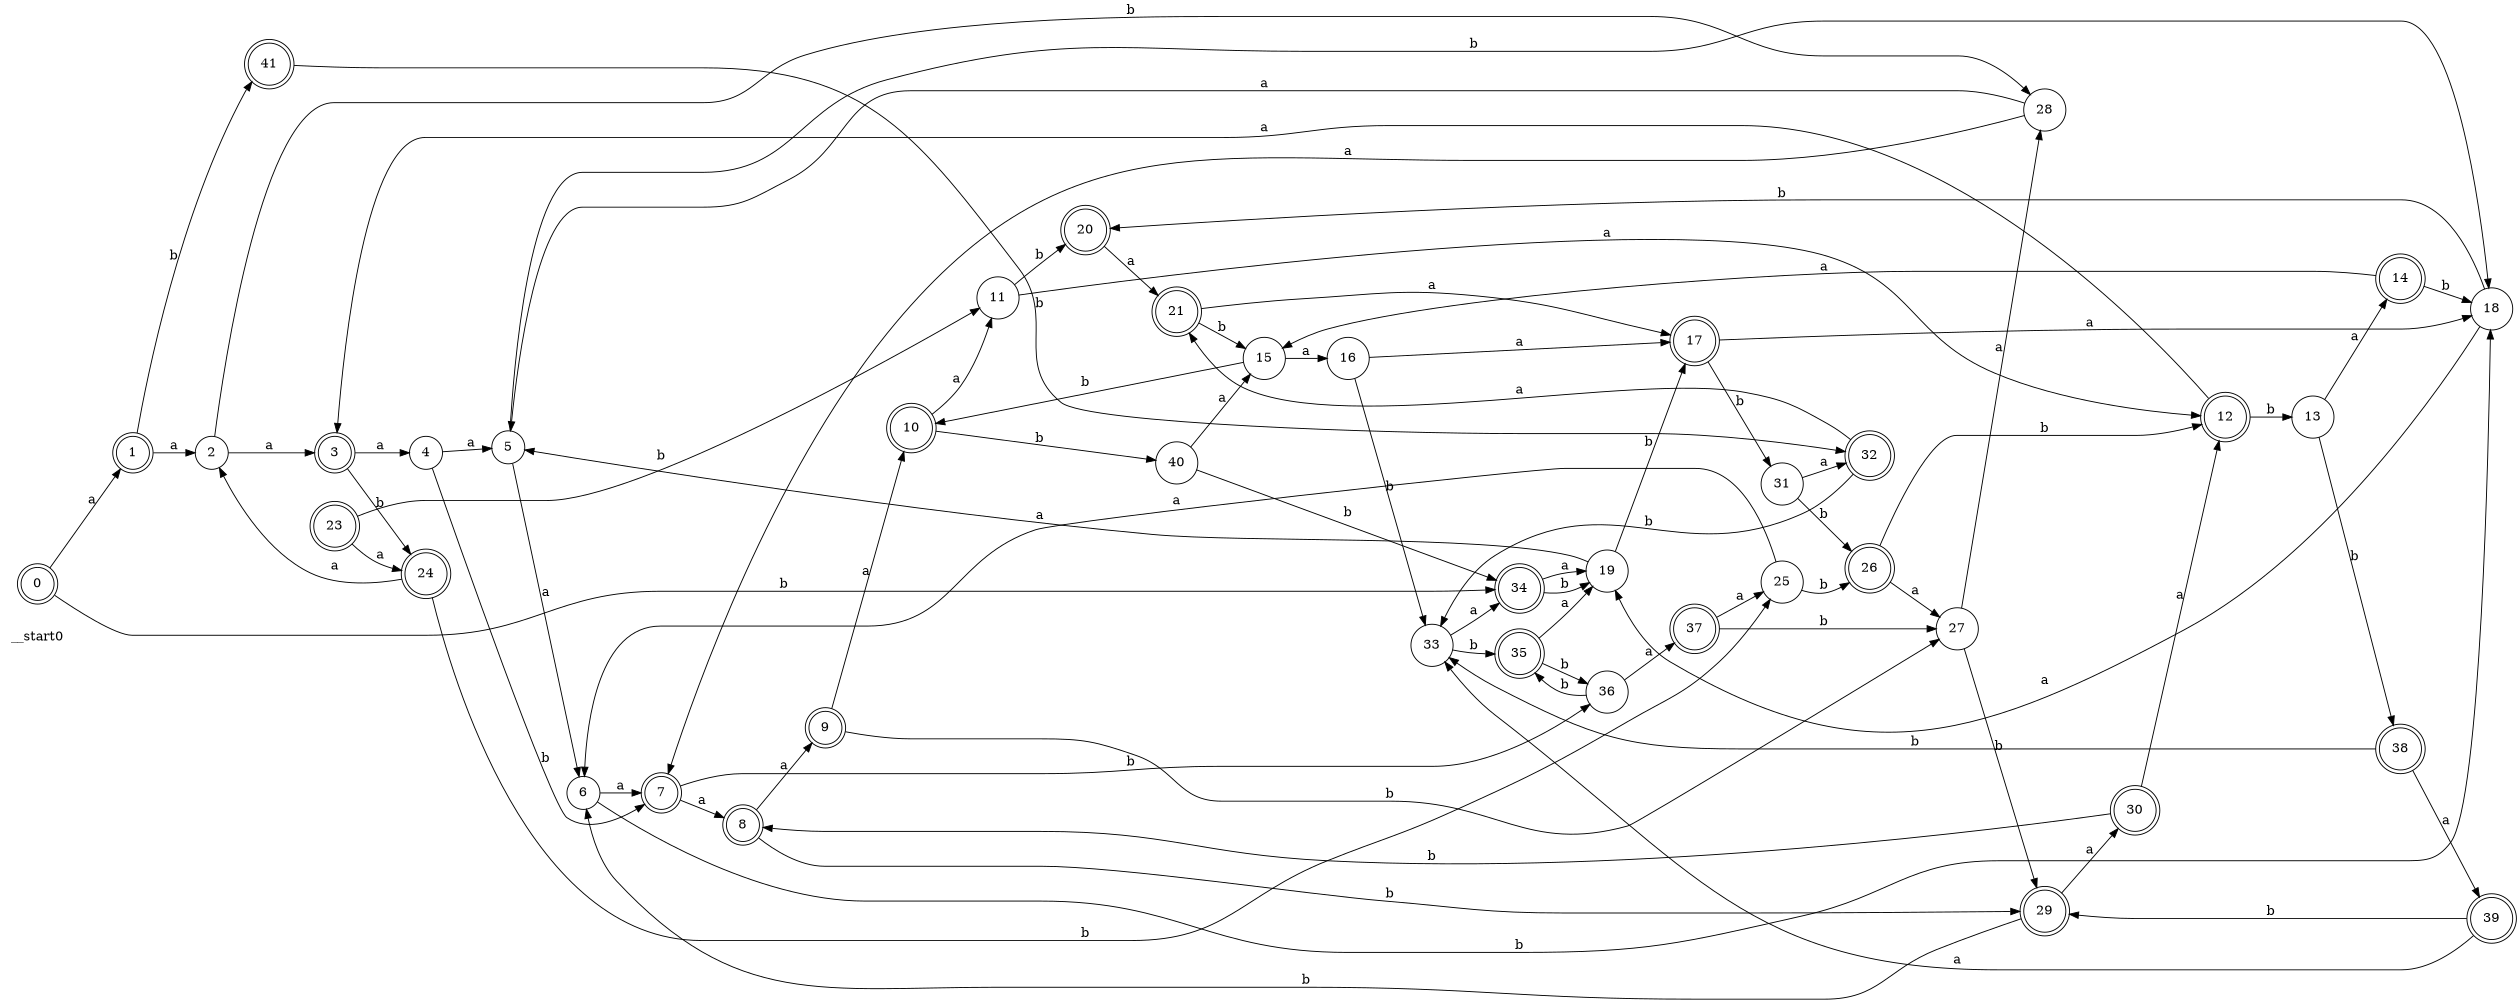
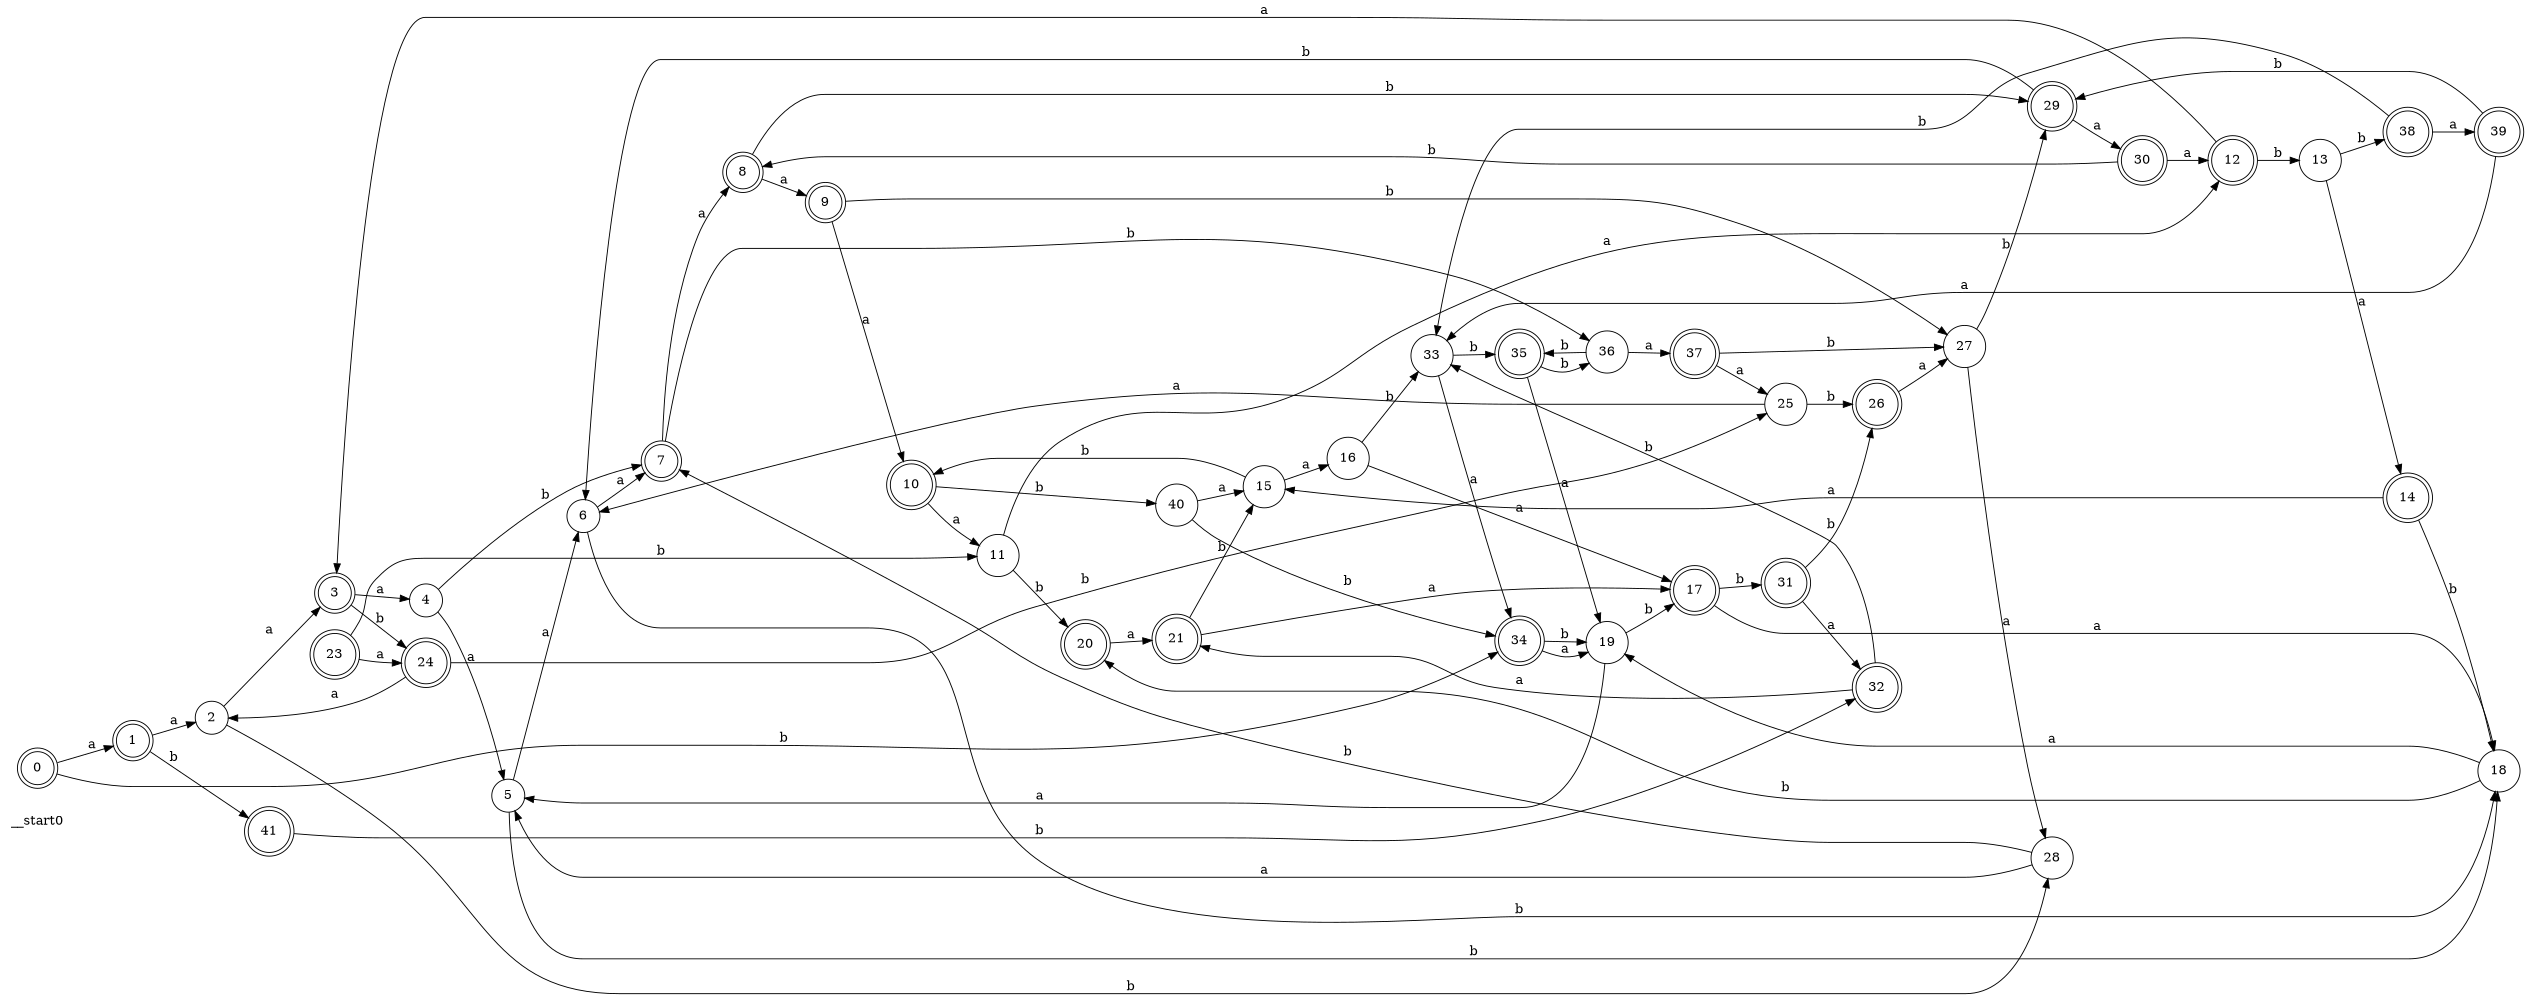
(1348, 152) -> (1348, 752)
(2006, 435) -> none
(1782, 484) -> (1786, 583)
